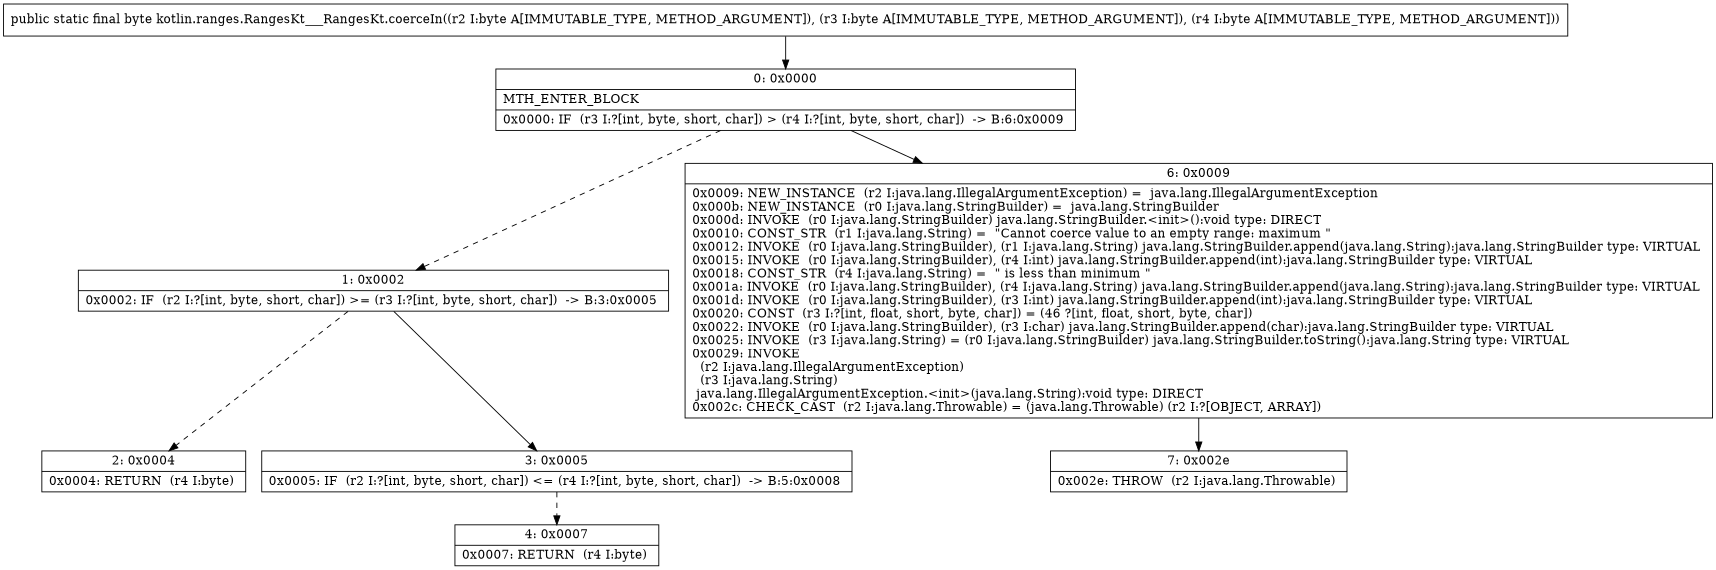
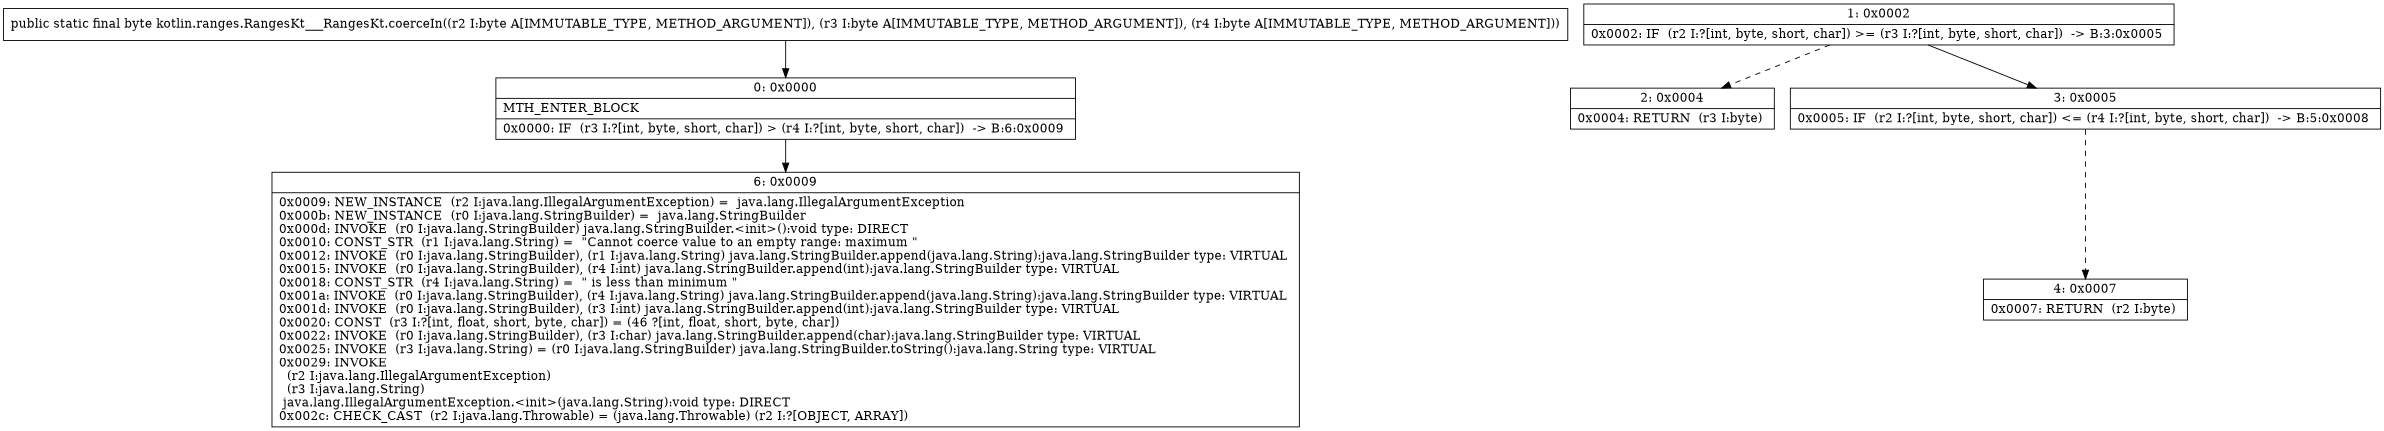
(572, 198) -> none
(1199, 471) -> none
(144, 481) -> (1672, 118)
(557, 555) -> (2085, 309)
